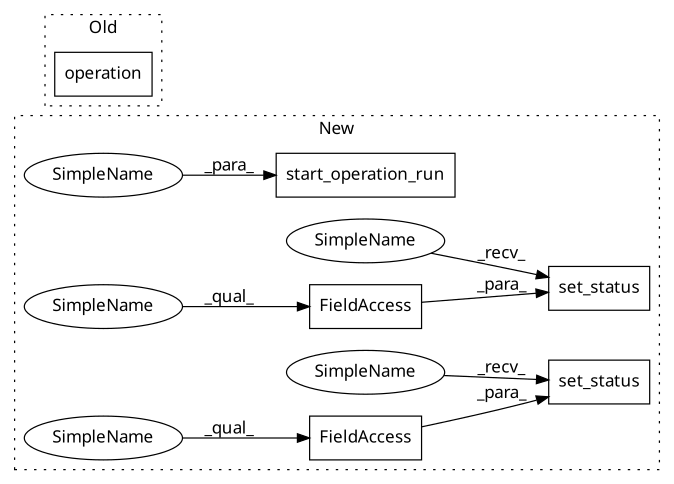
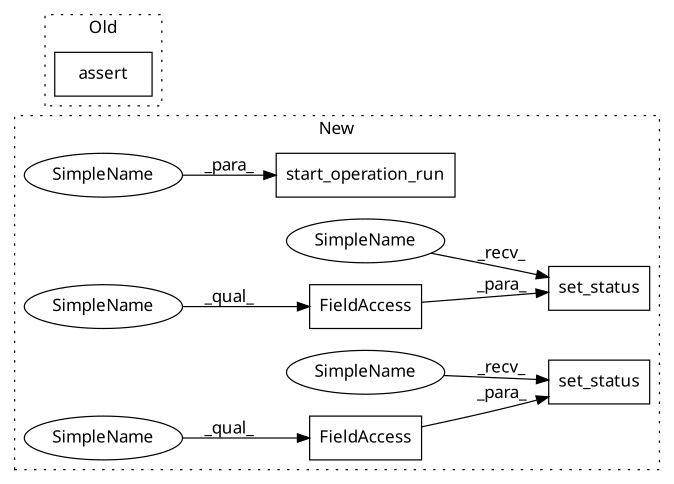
(103, 74) -> (103, 74)
